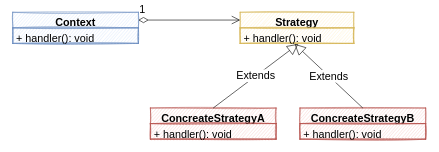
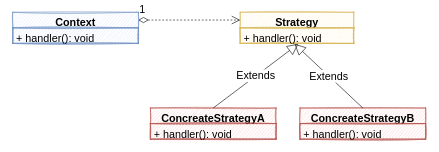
(193, 20) -> (193, 20)
